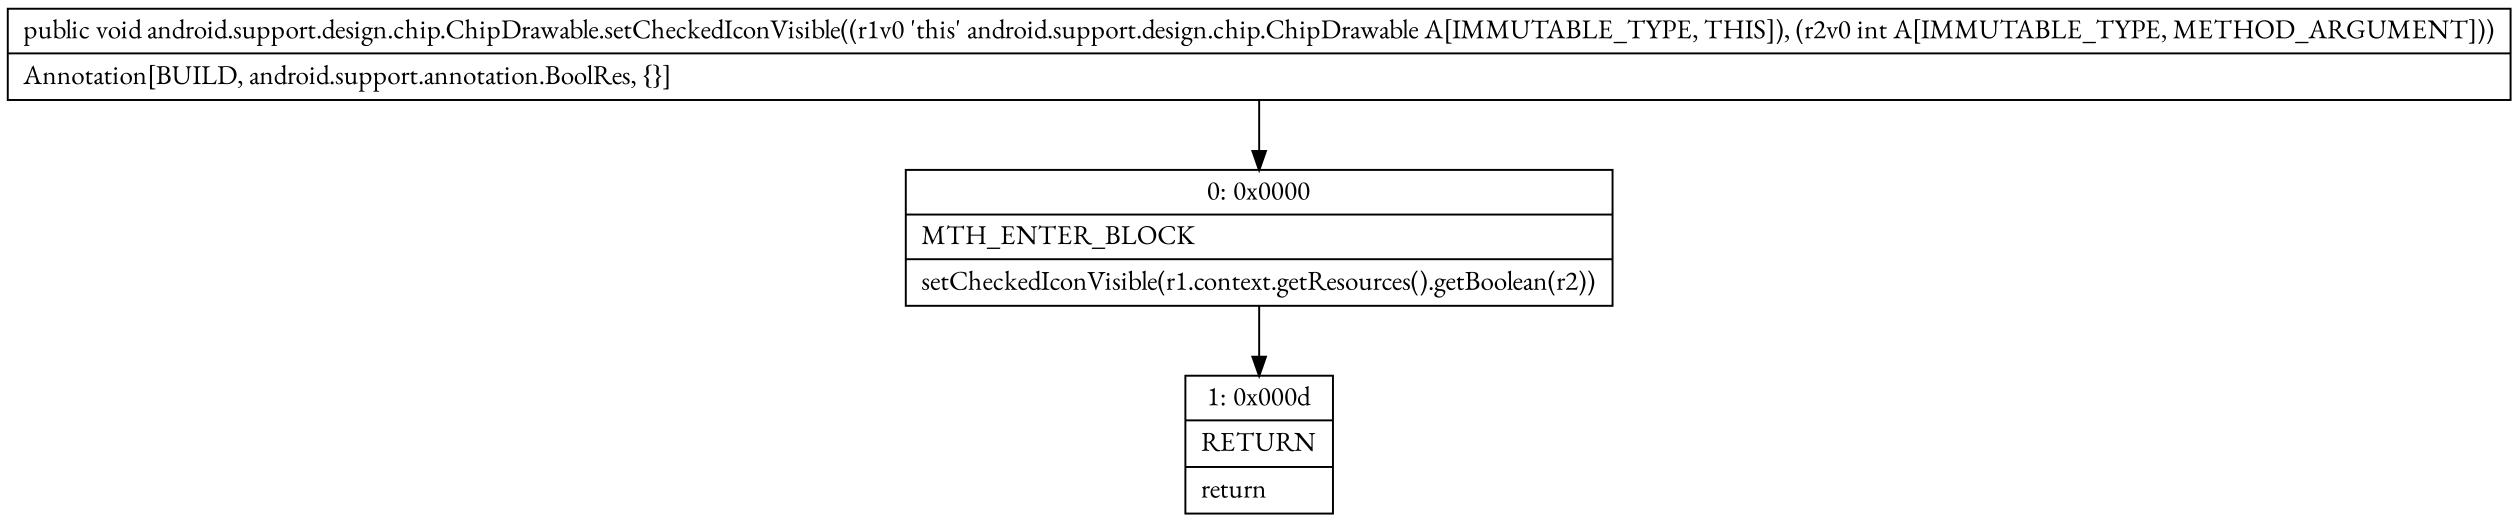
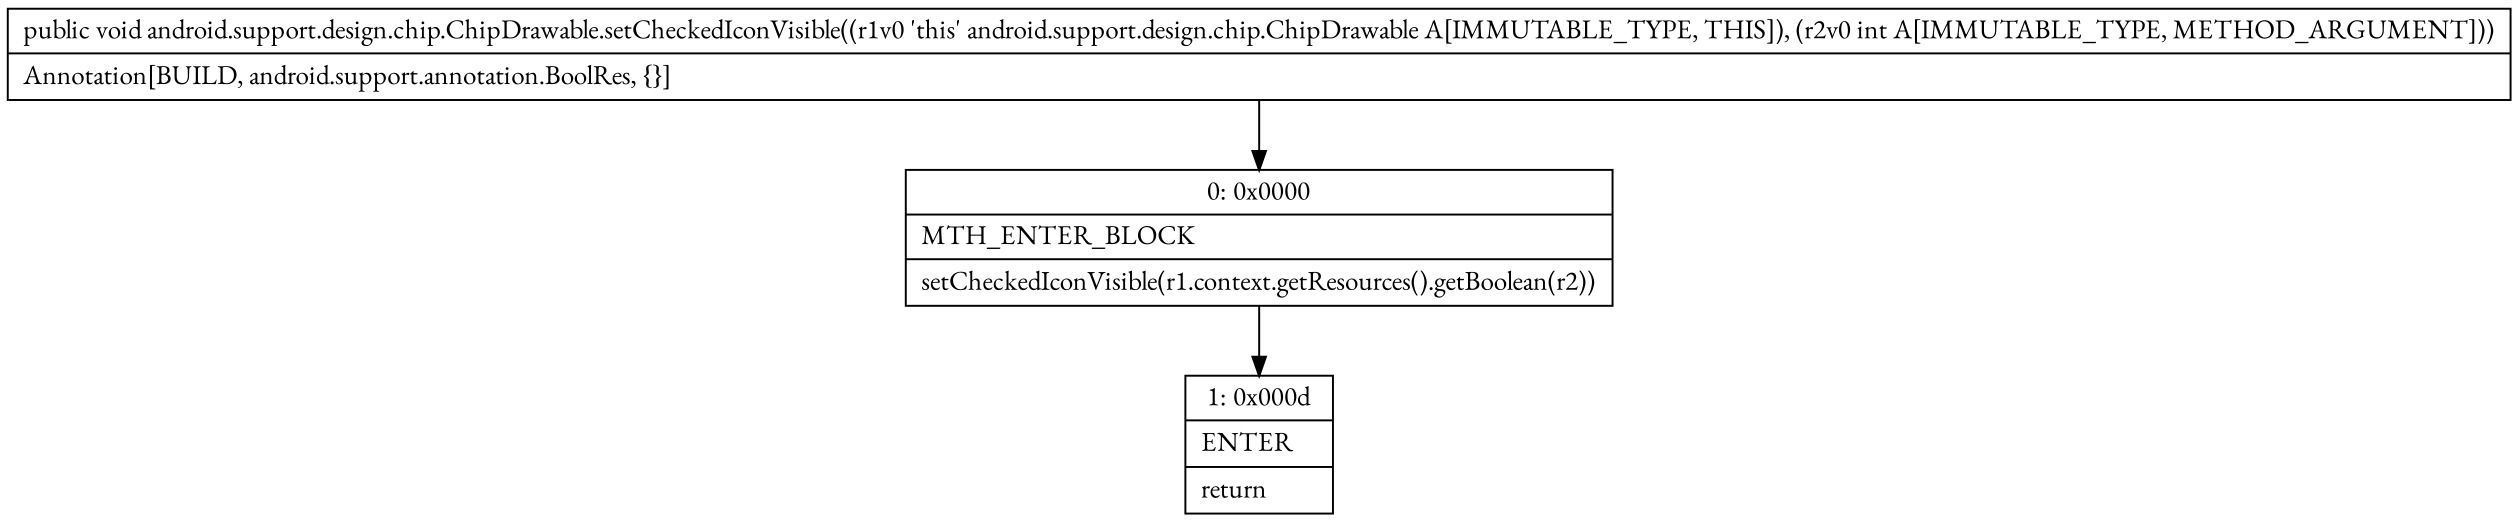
(1259, 443) -> (1248, 443)
